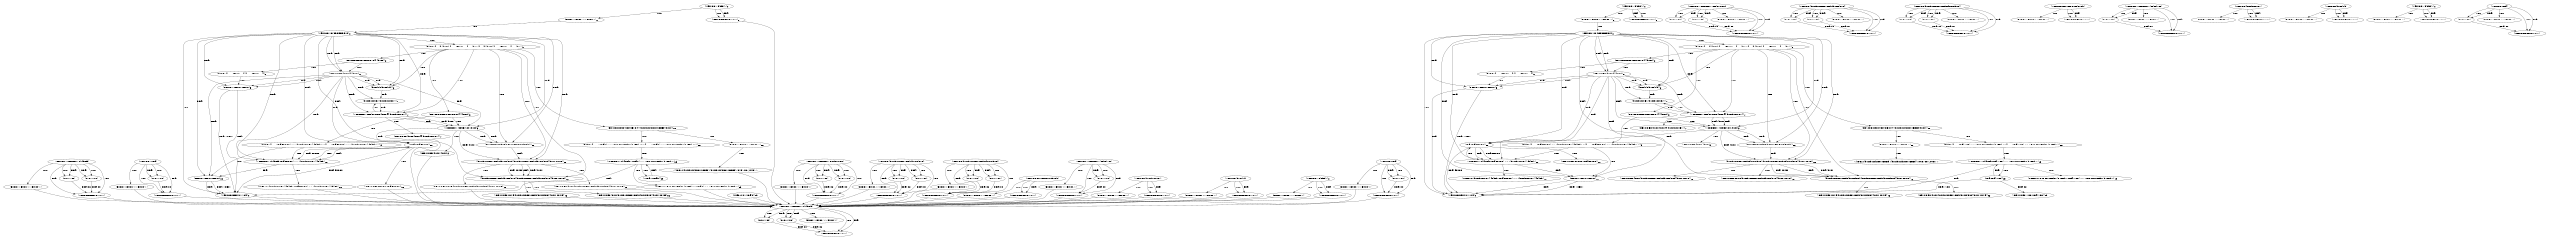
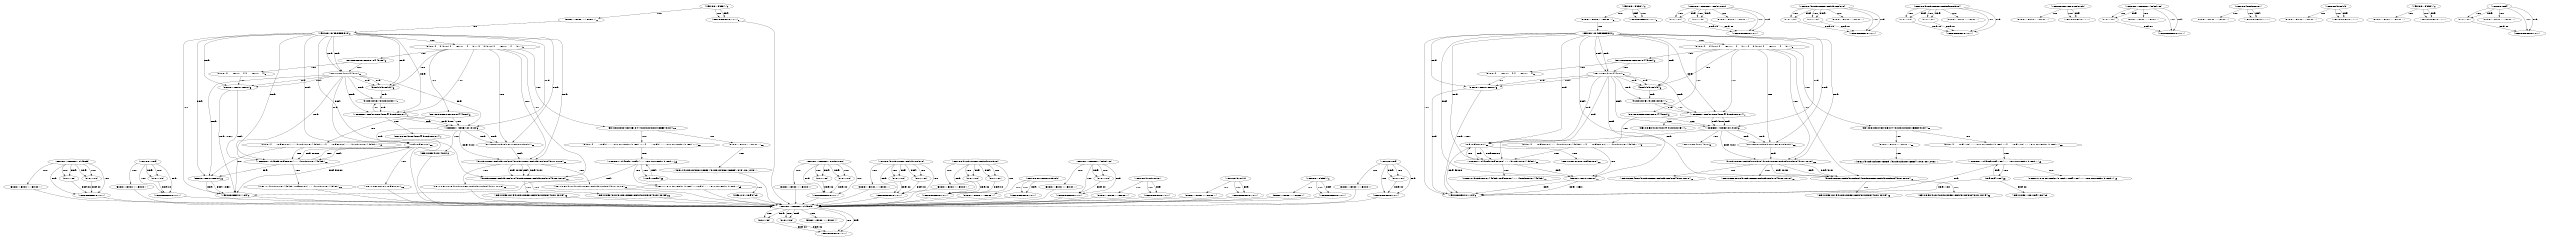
none -> (717, 180)
